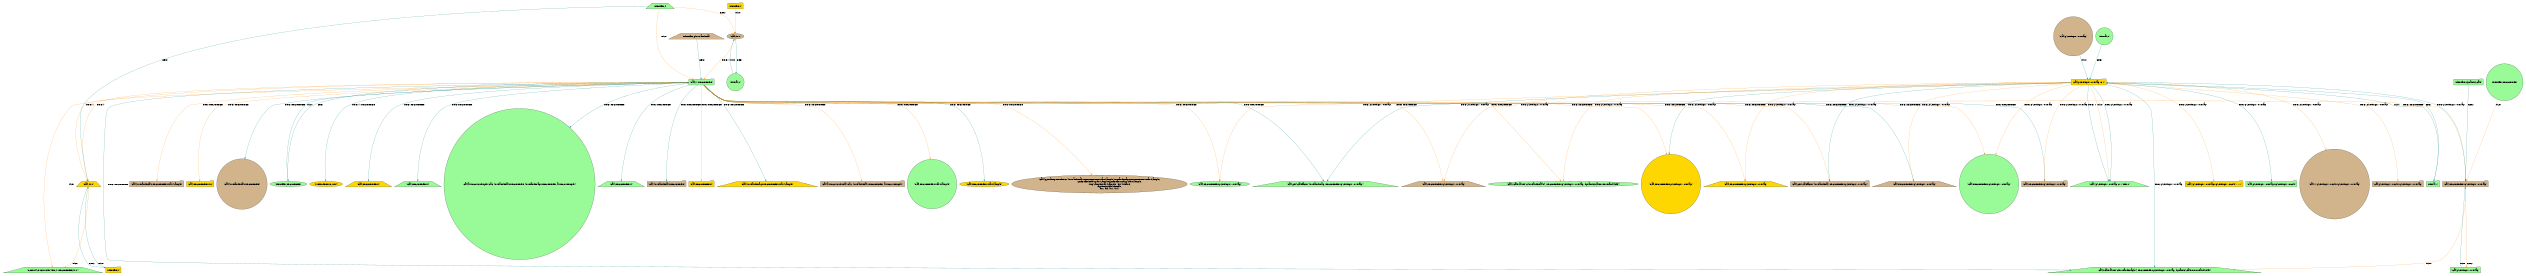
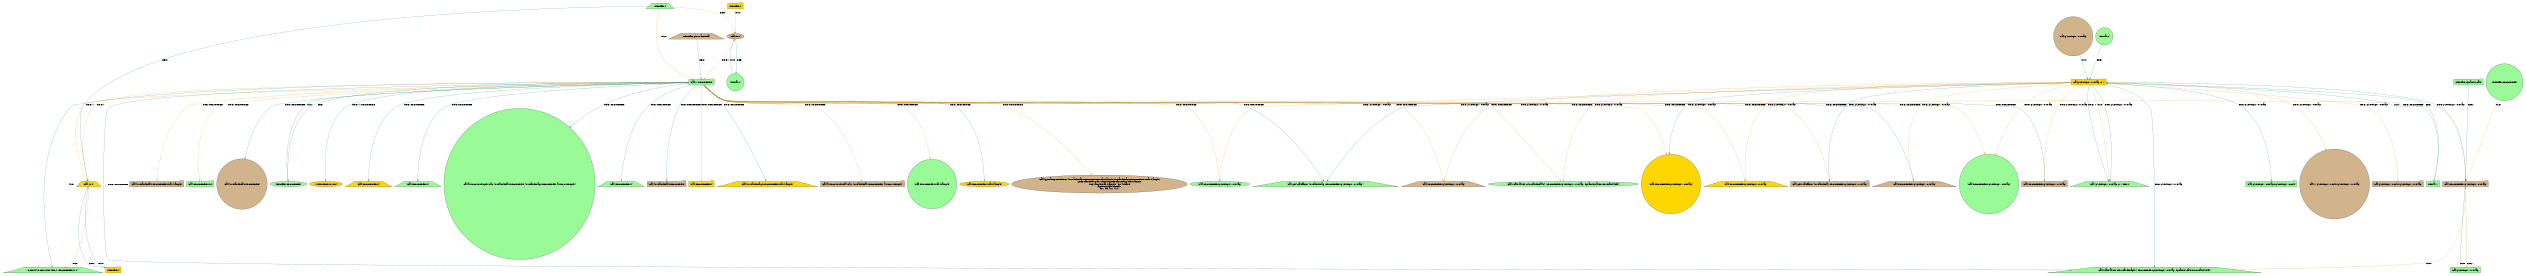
(277, 88) -> (277, 88)
(200, 184) -> (200, 184)
(2214, 184) -> none
